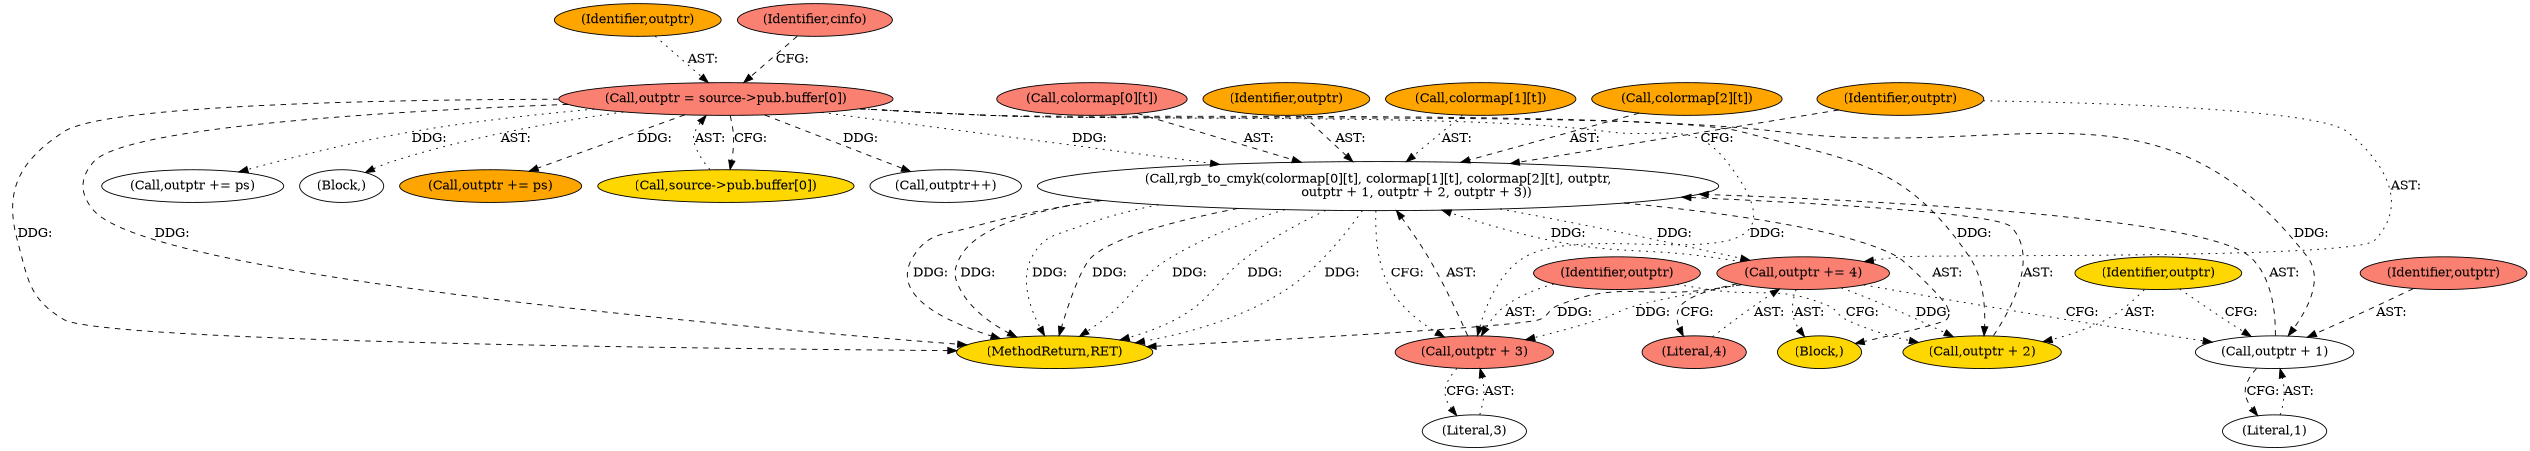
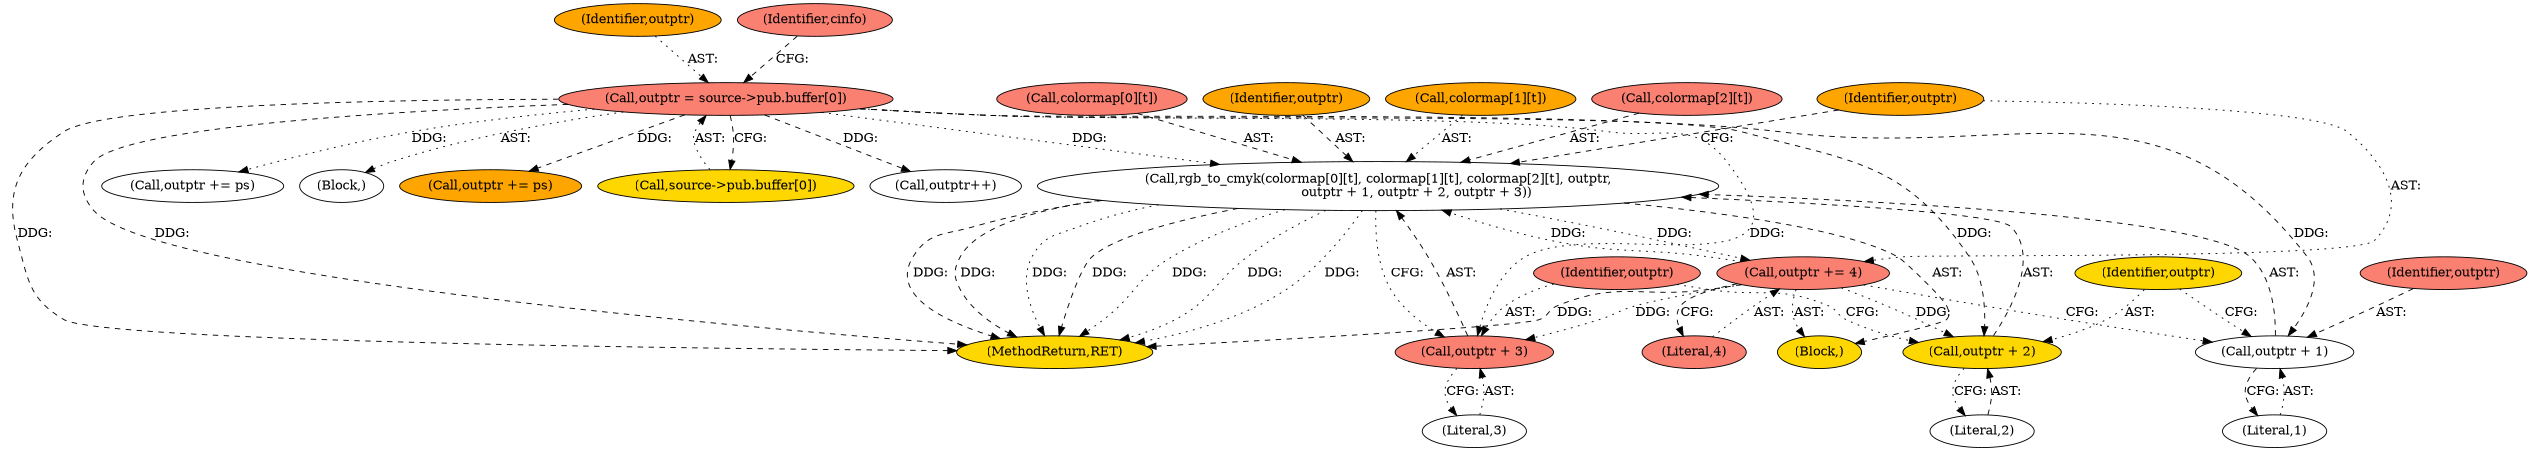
(1687, 99) -> (1687, 99)
none -> (1982, 431)
